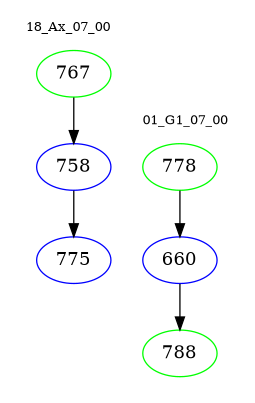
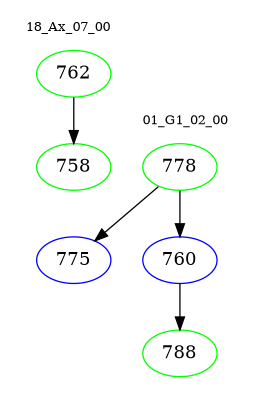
(74, 74) -> (74, 74)
(186, 121) -> (186, 121)
(74, 167) -> (74, 167)
(74, 207) -> (141, 201)
(180, 260) -> (180, 260)
